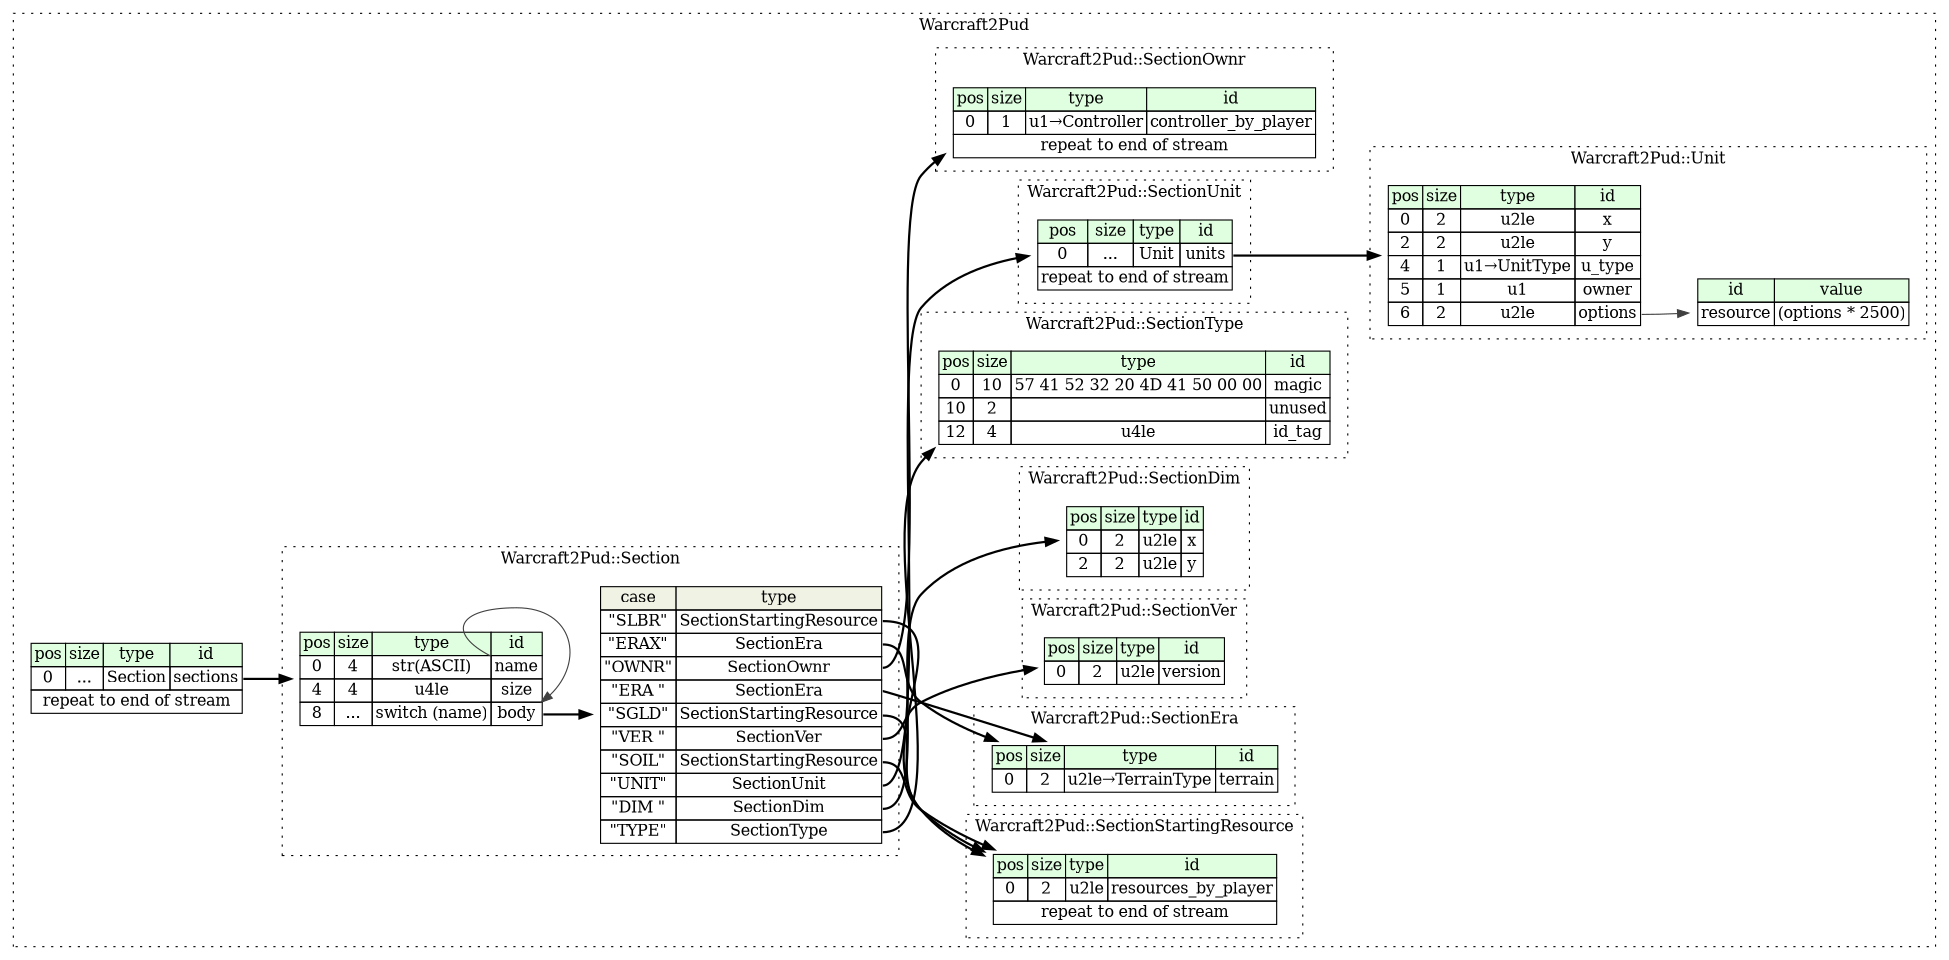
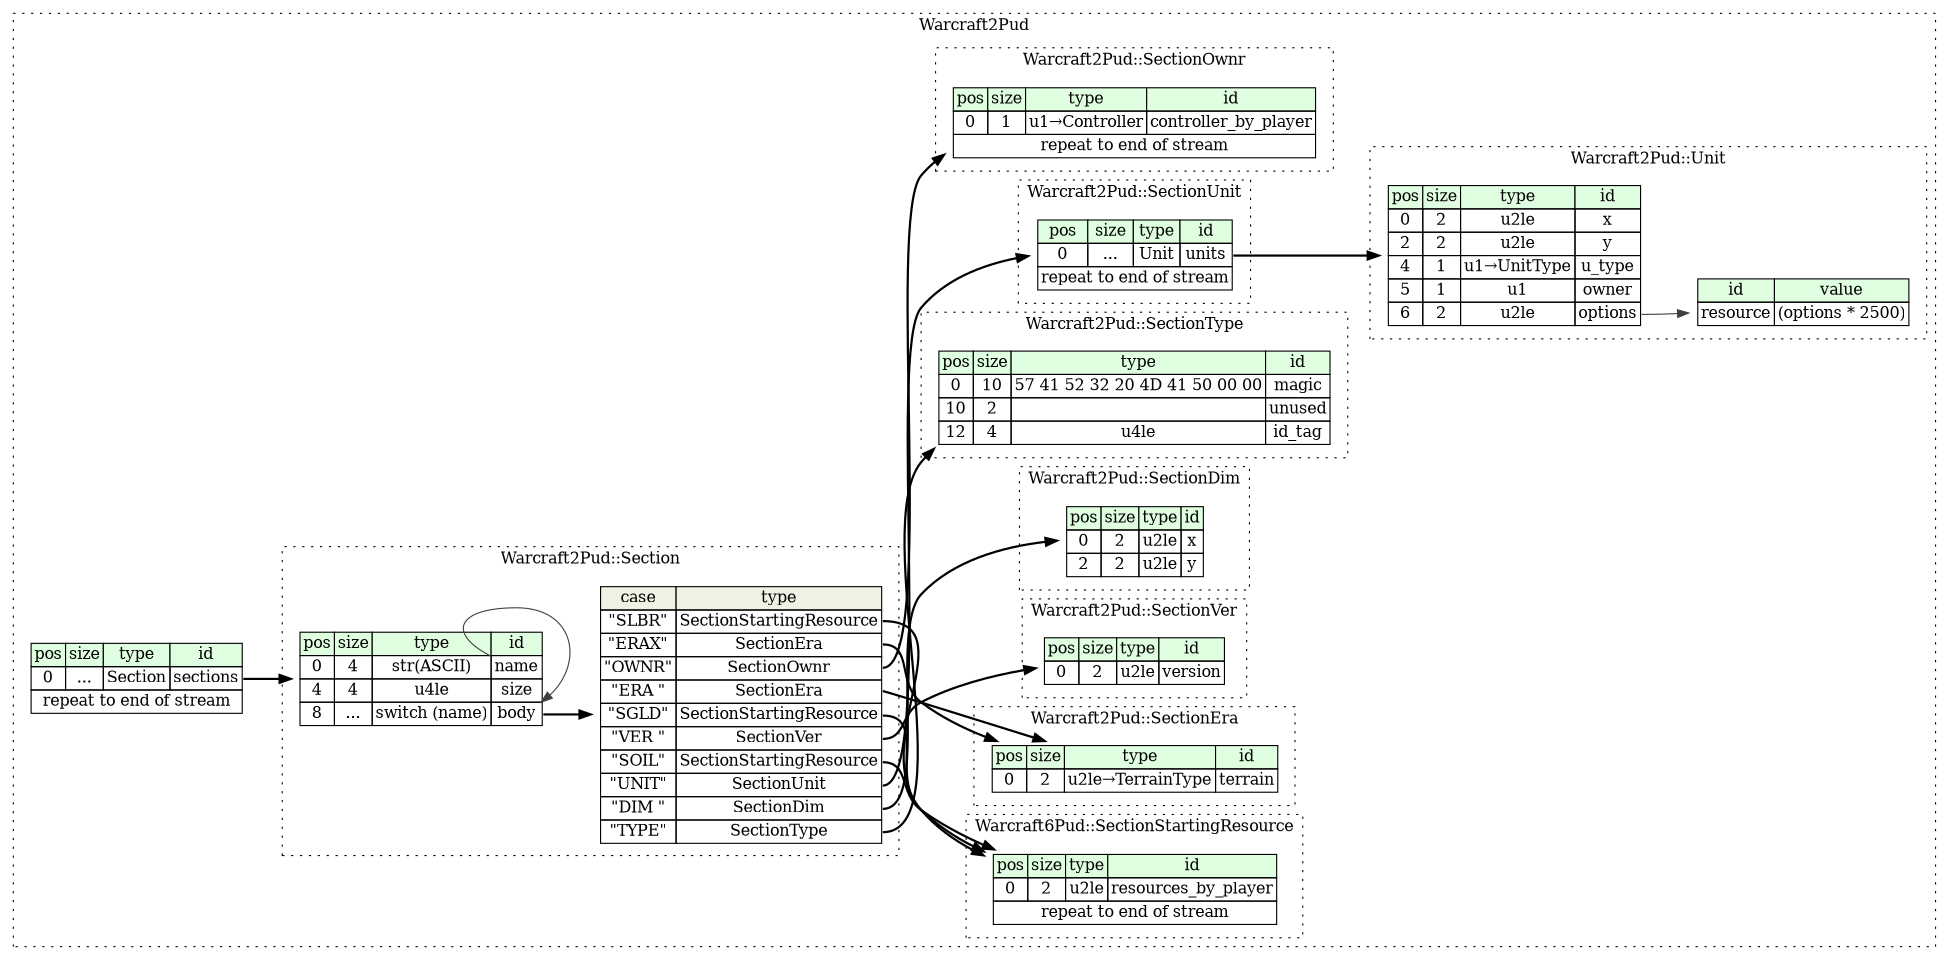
(1134, 827) -> (1134, 827)
